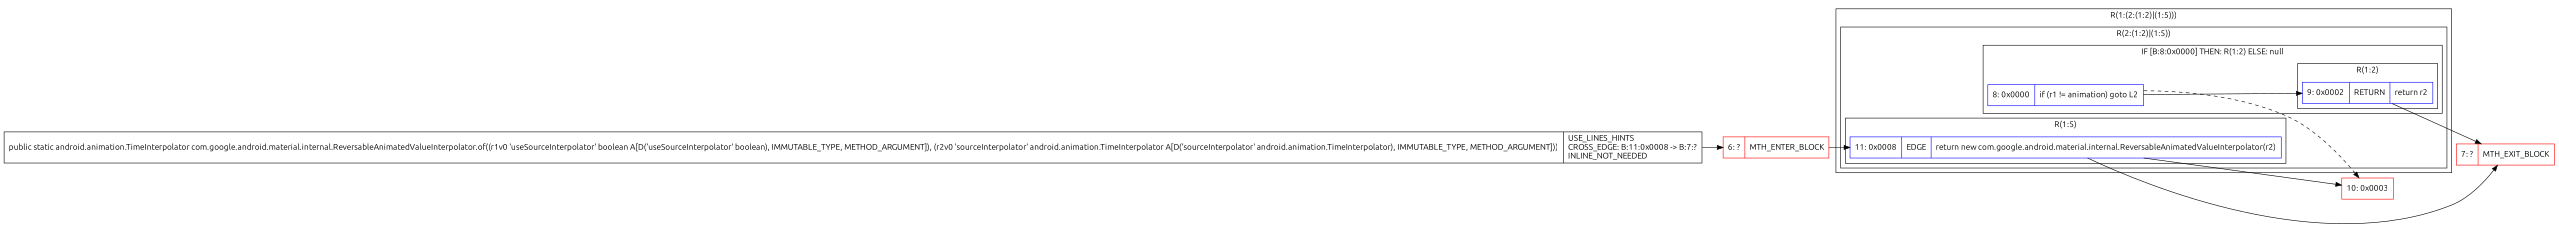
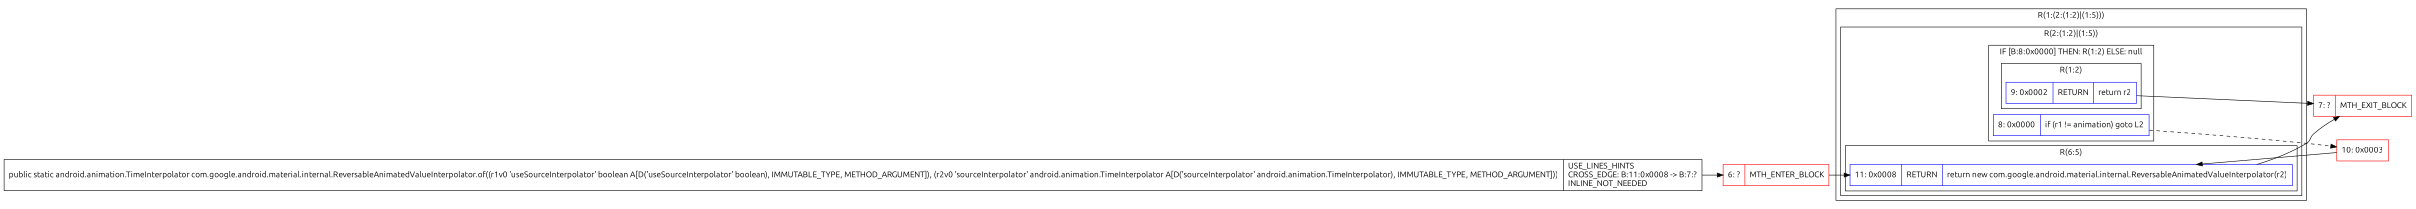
(2224, 94) -> none
(2066, 125) -> (2071, 152)
(1916, 147) -> (1922, 175)
(2278, 176) -> (2263, 159)
